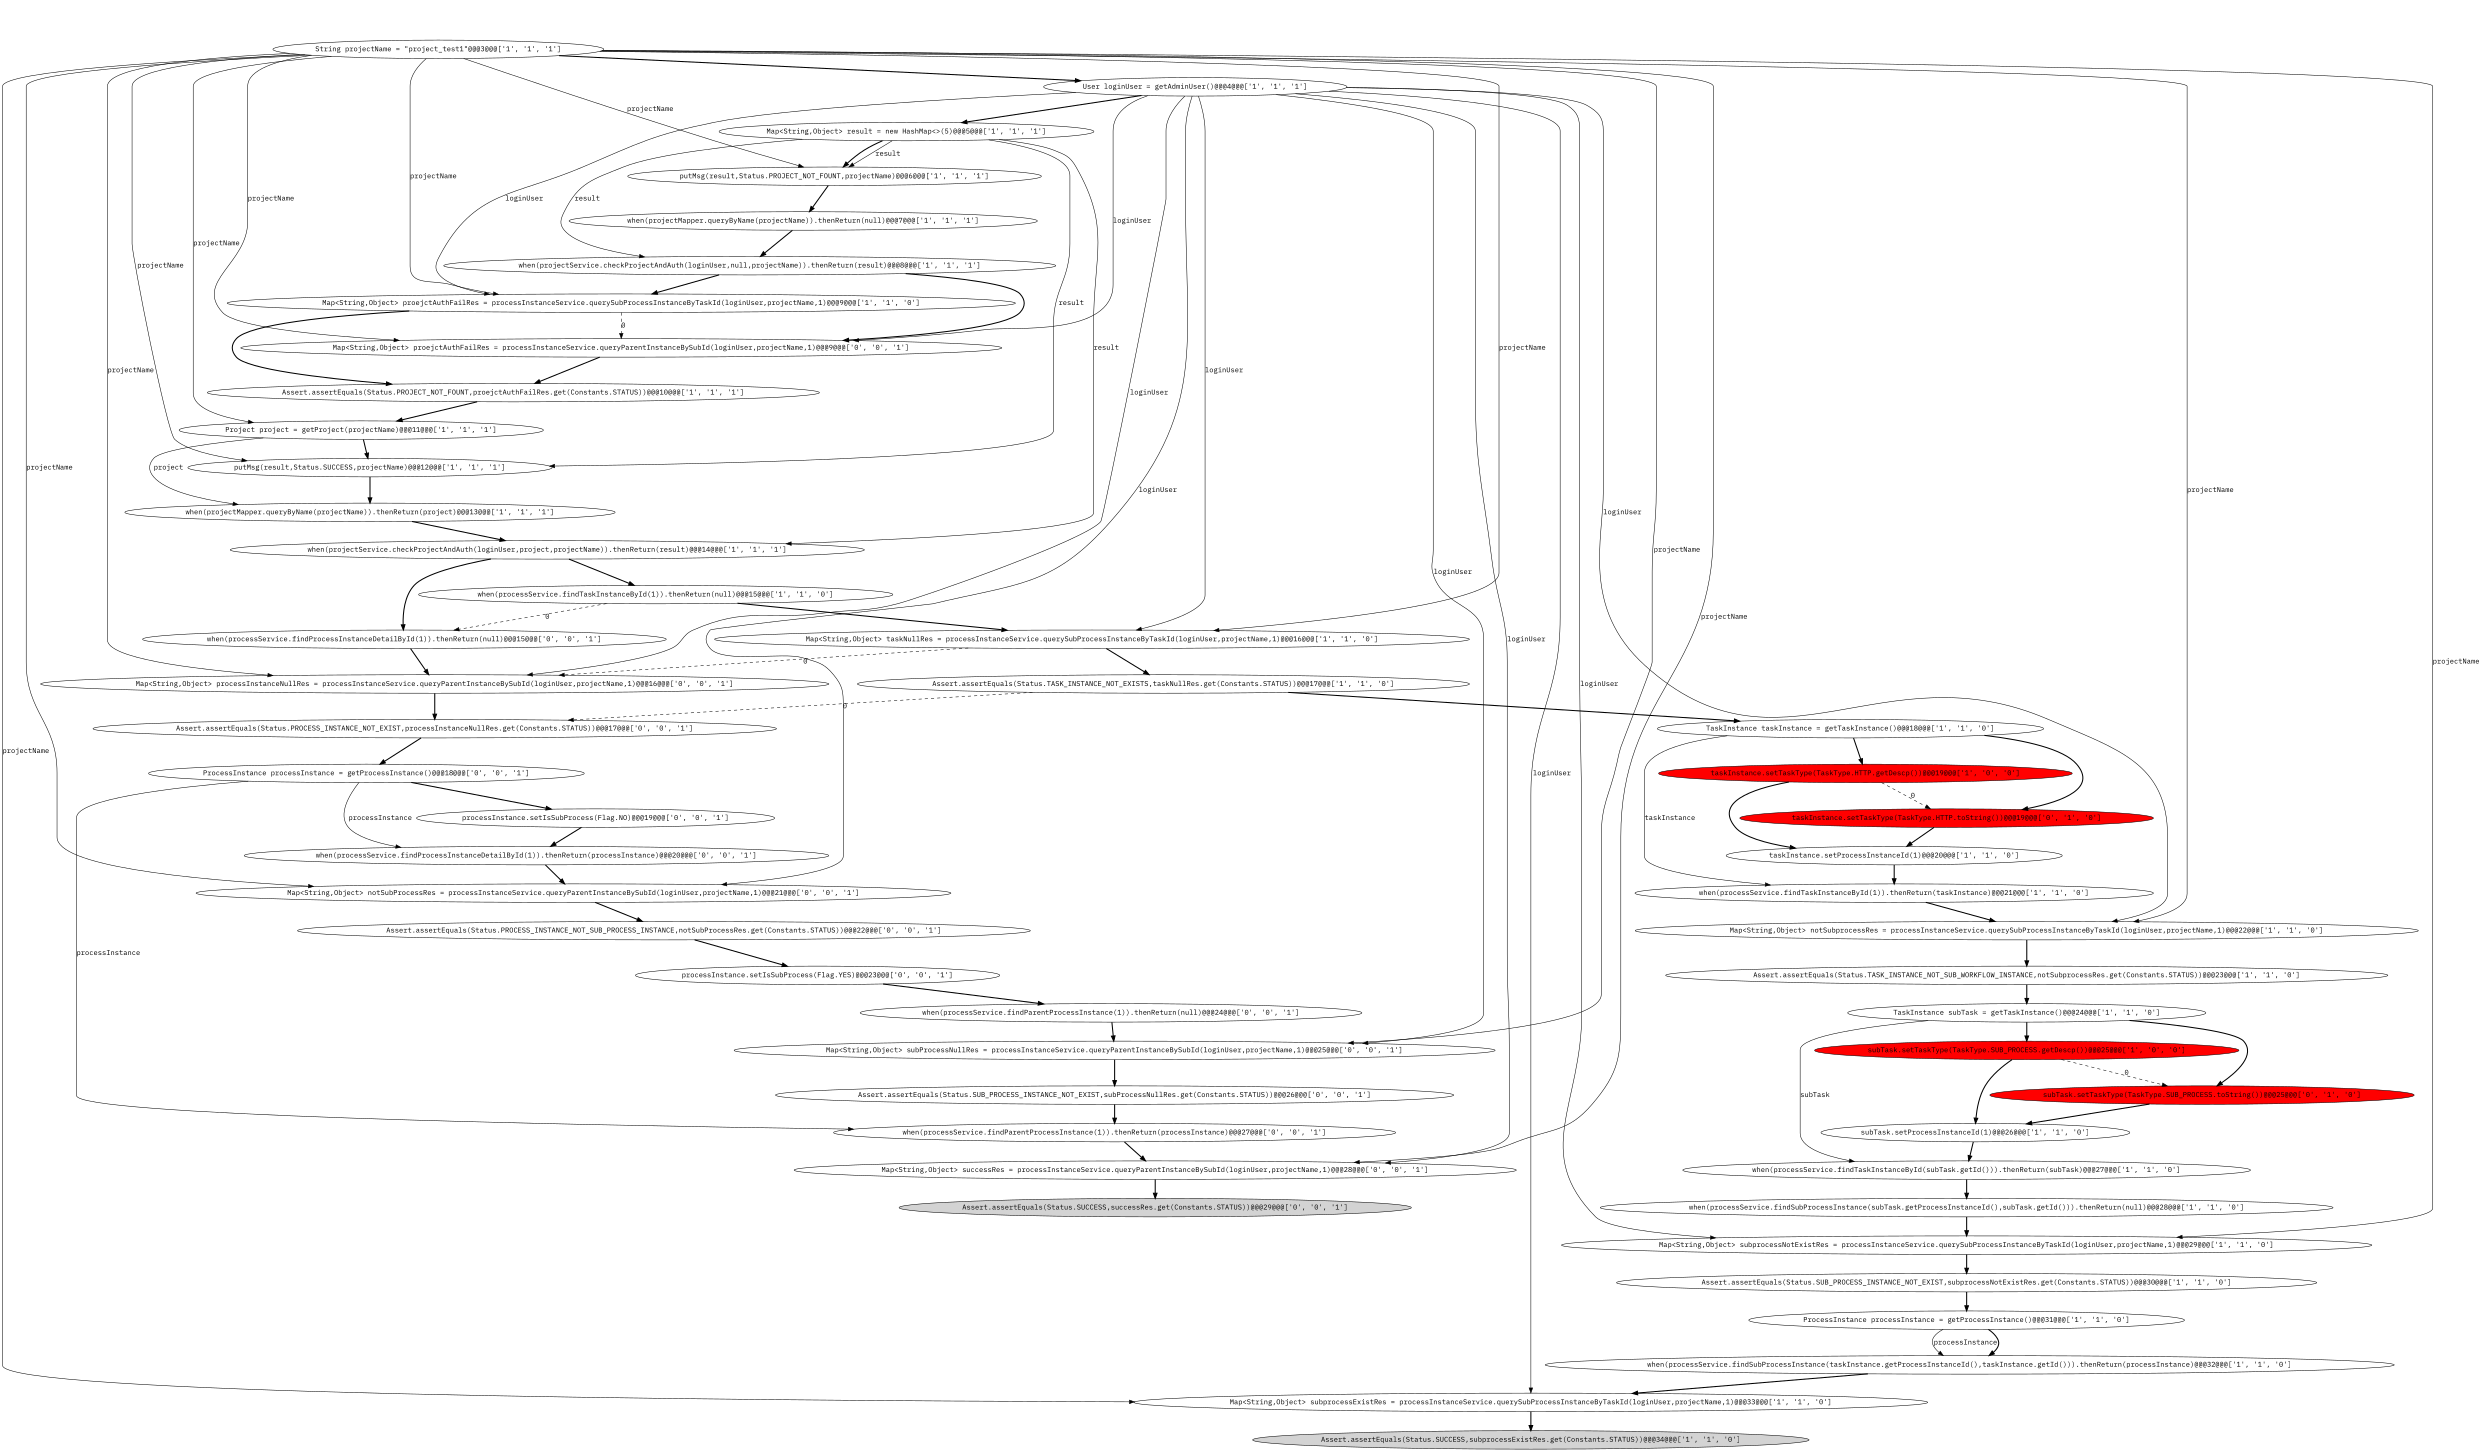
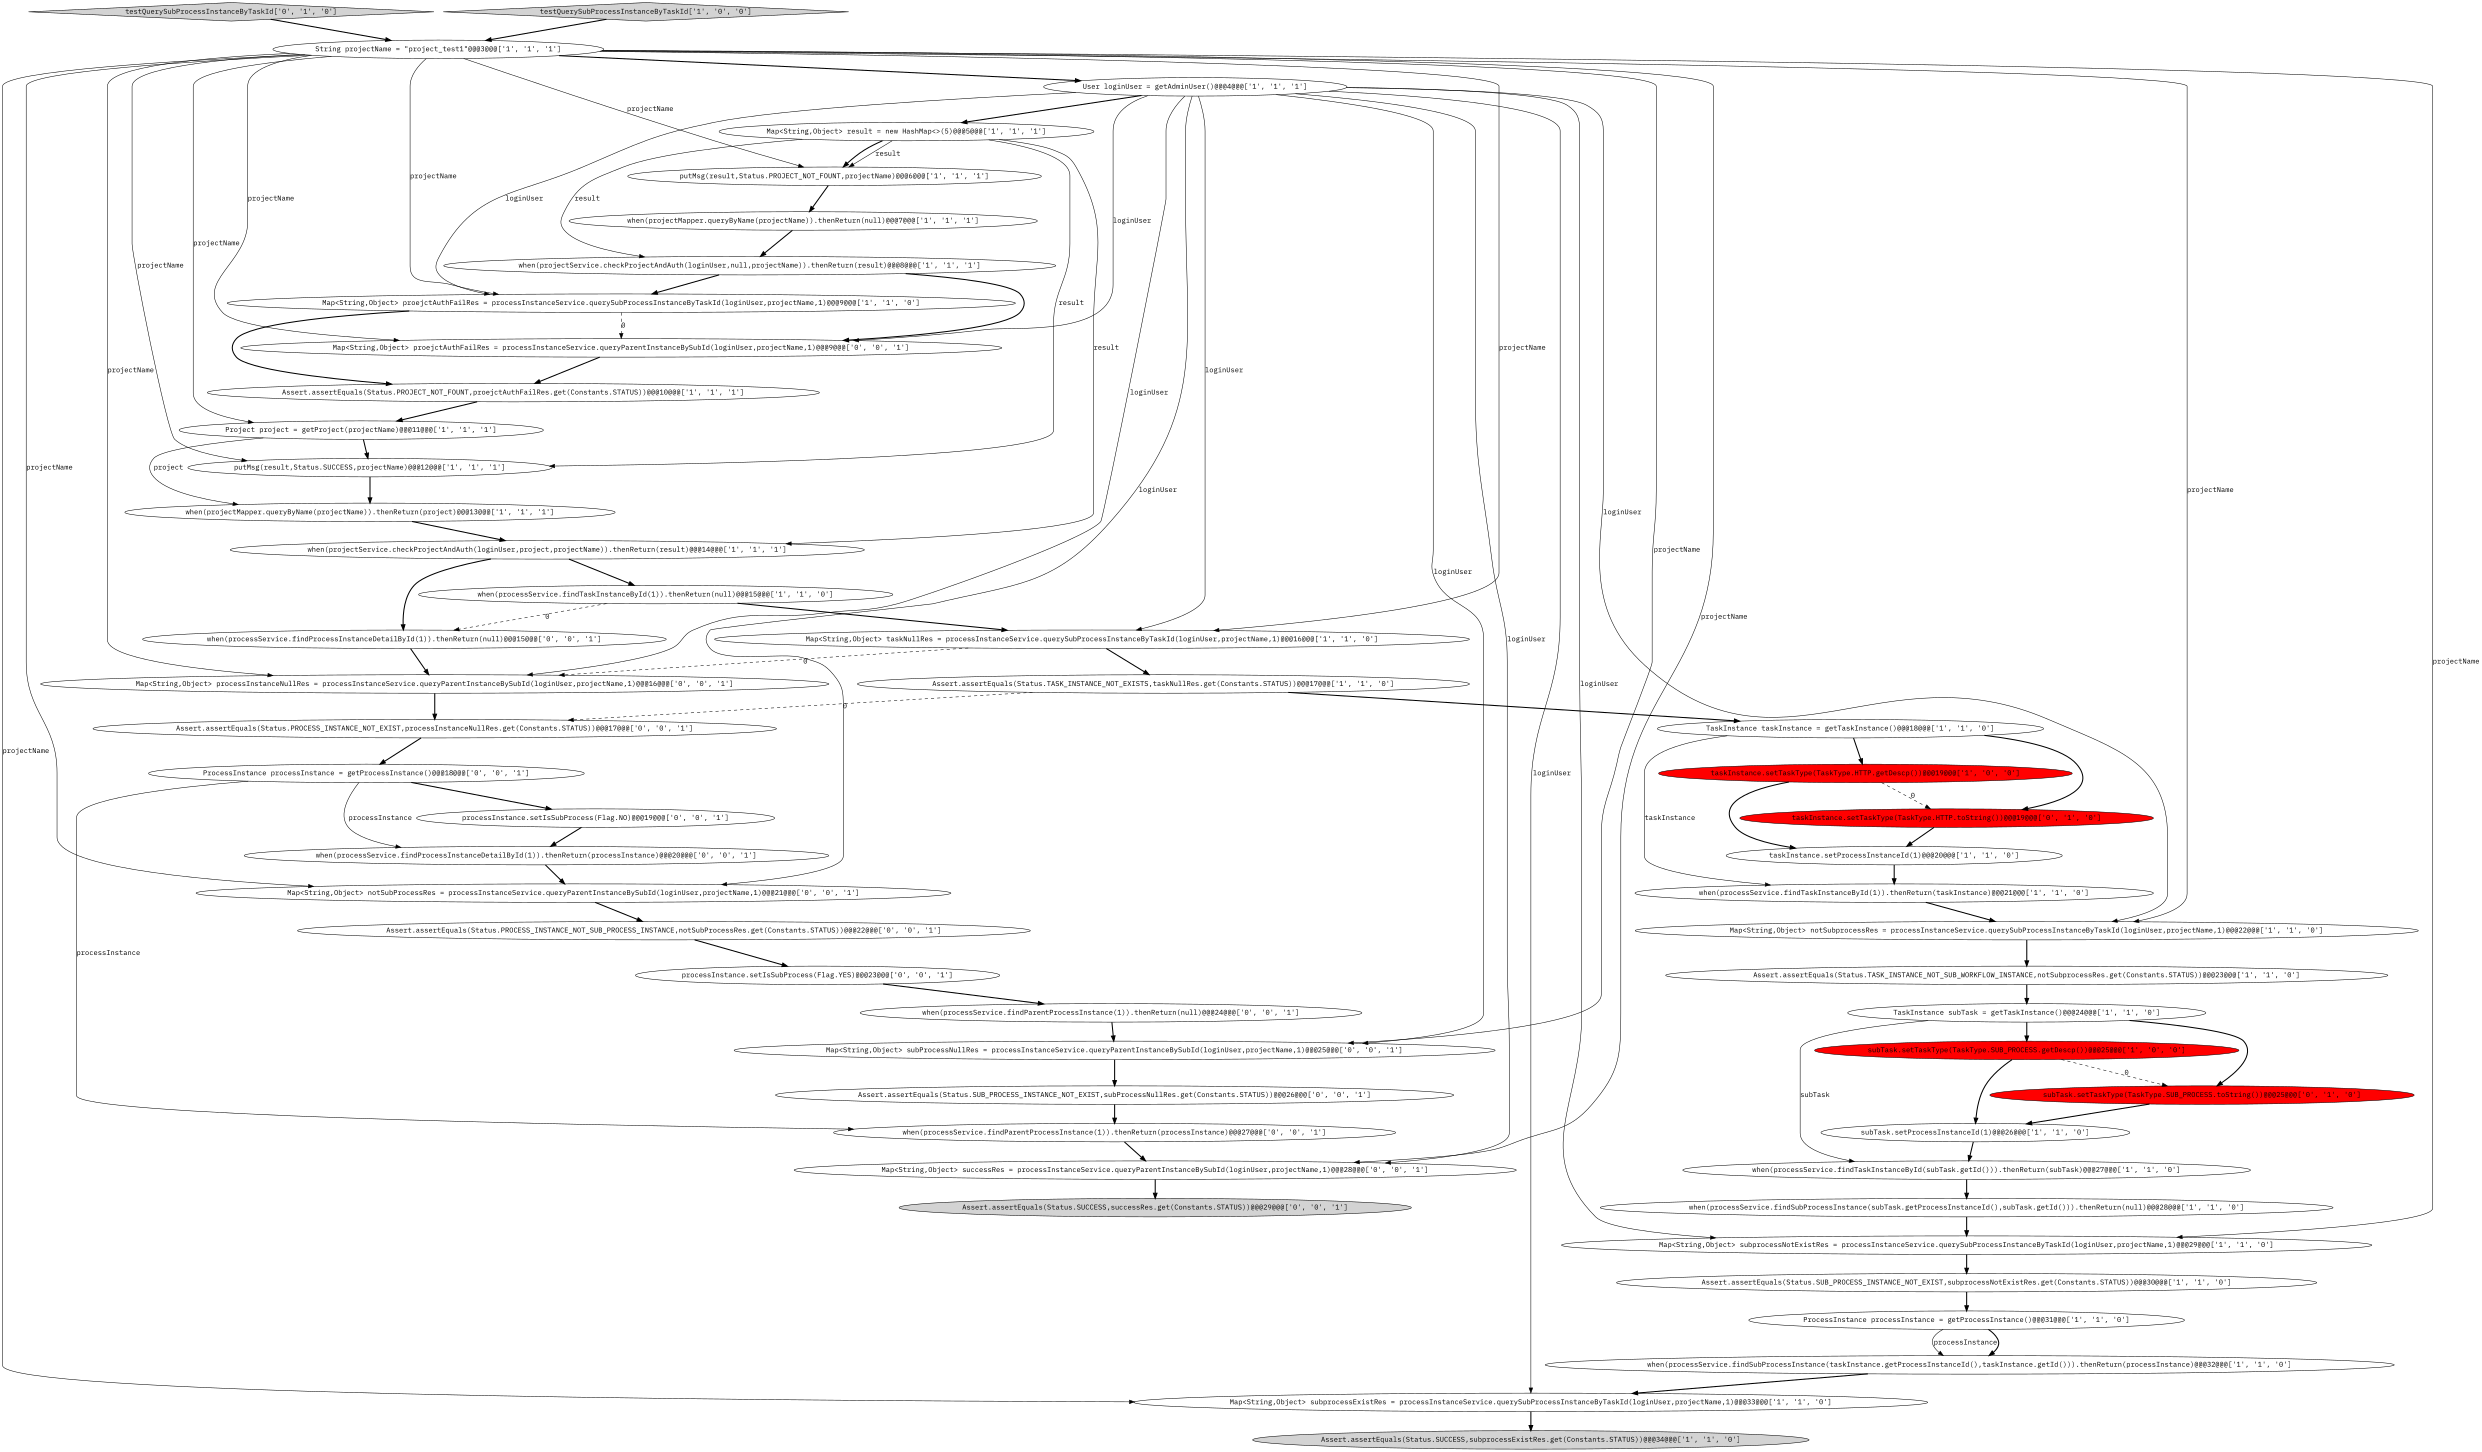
none -> (231, 12)
none -> (646, 12)
